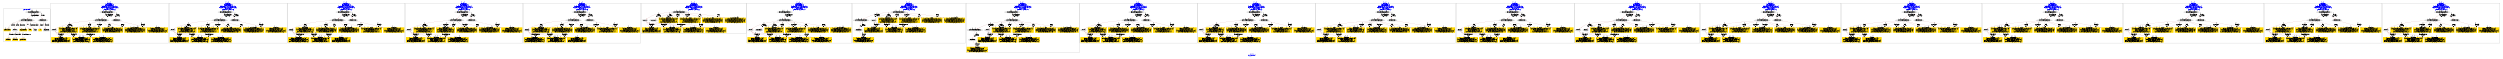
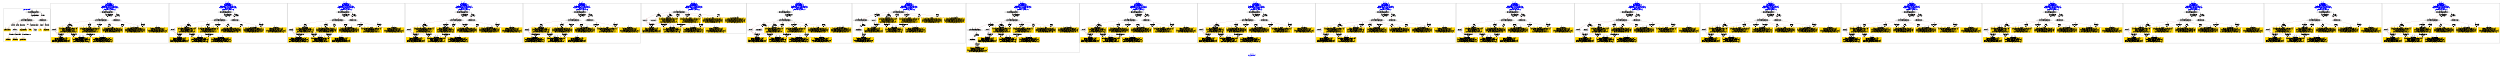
(46, 30) -> (46, 30)
